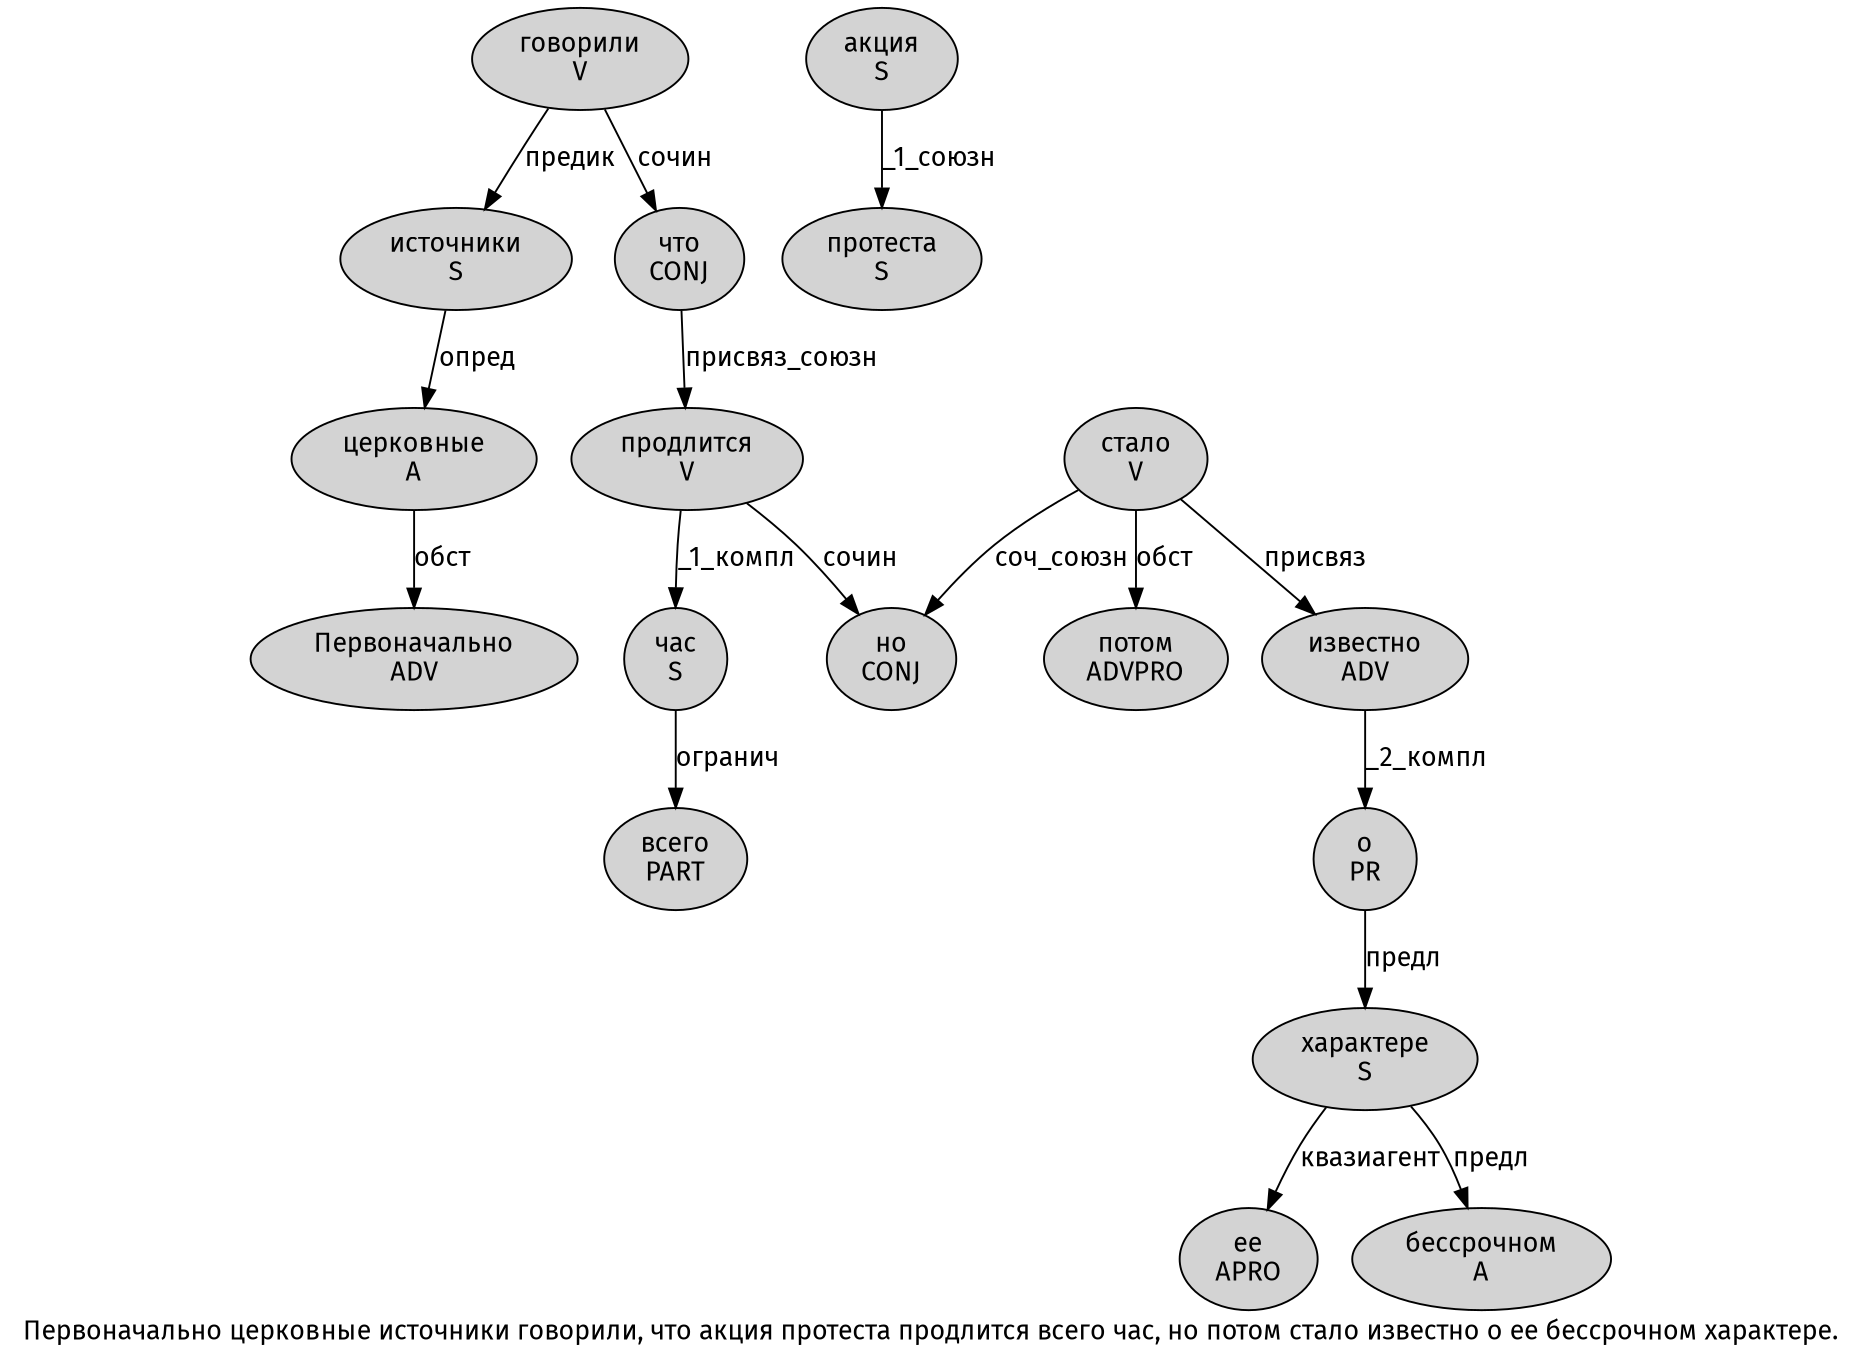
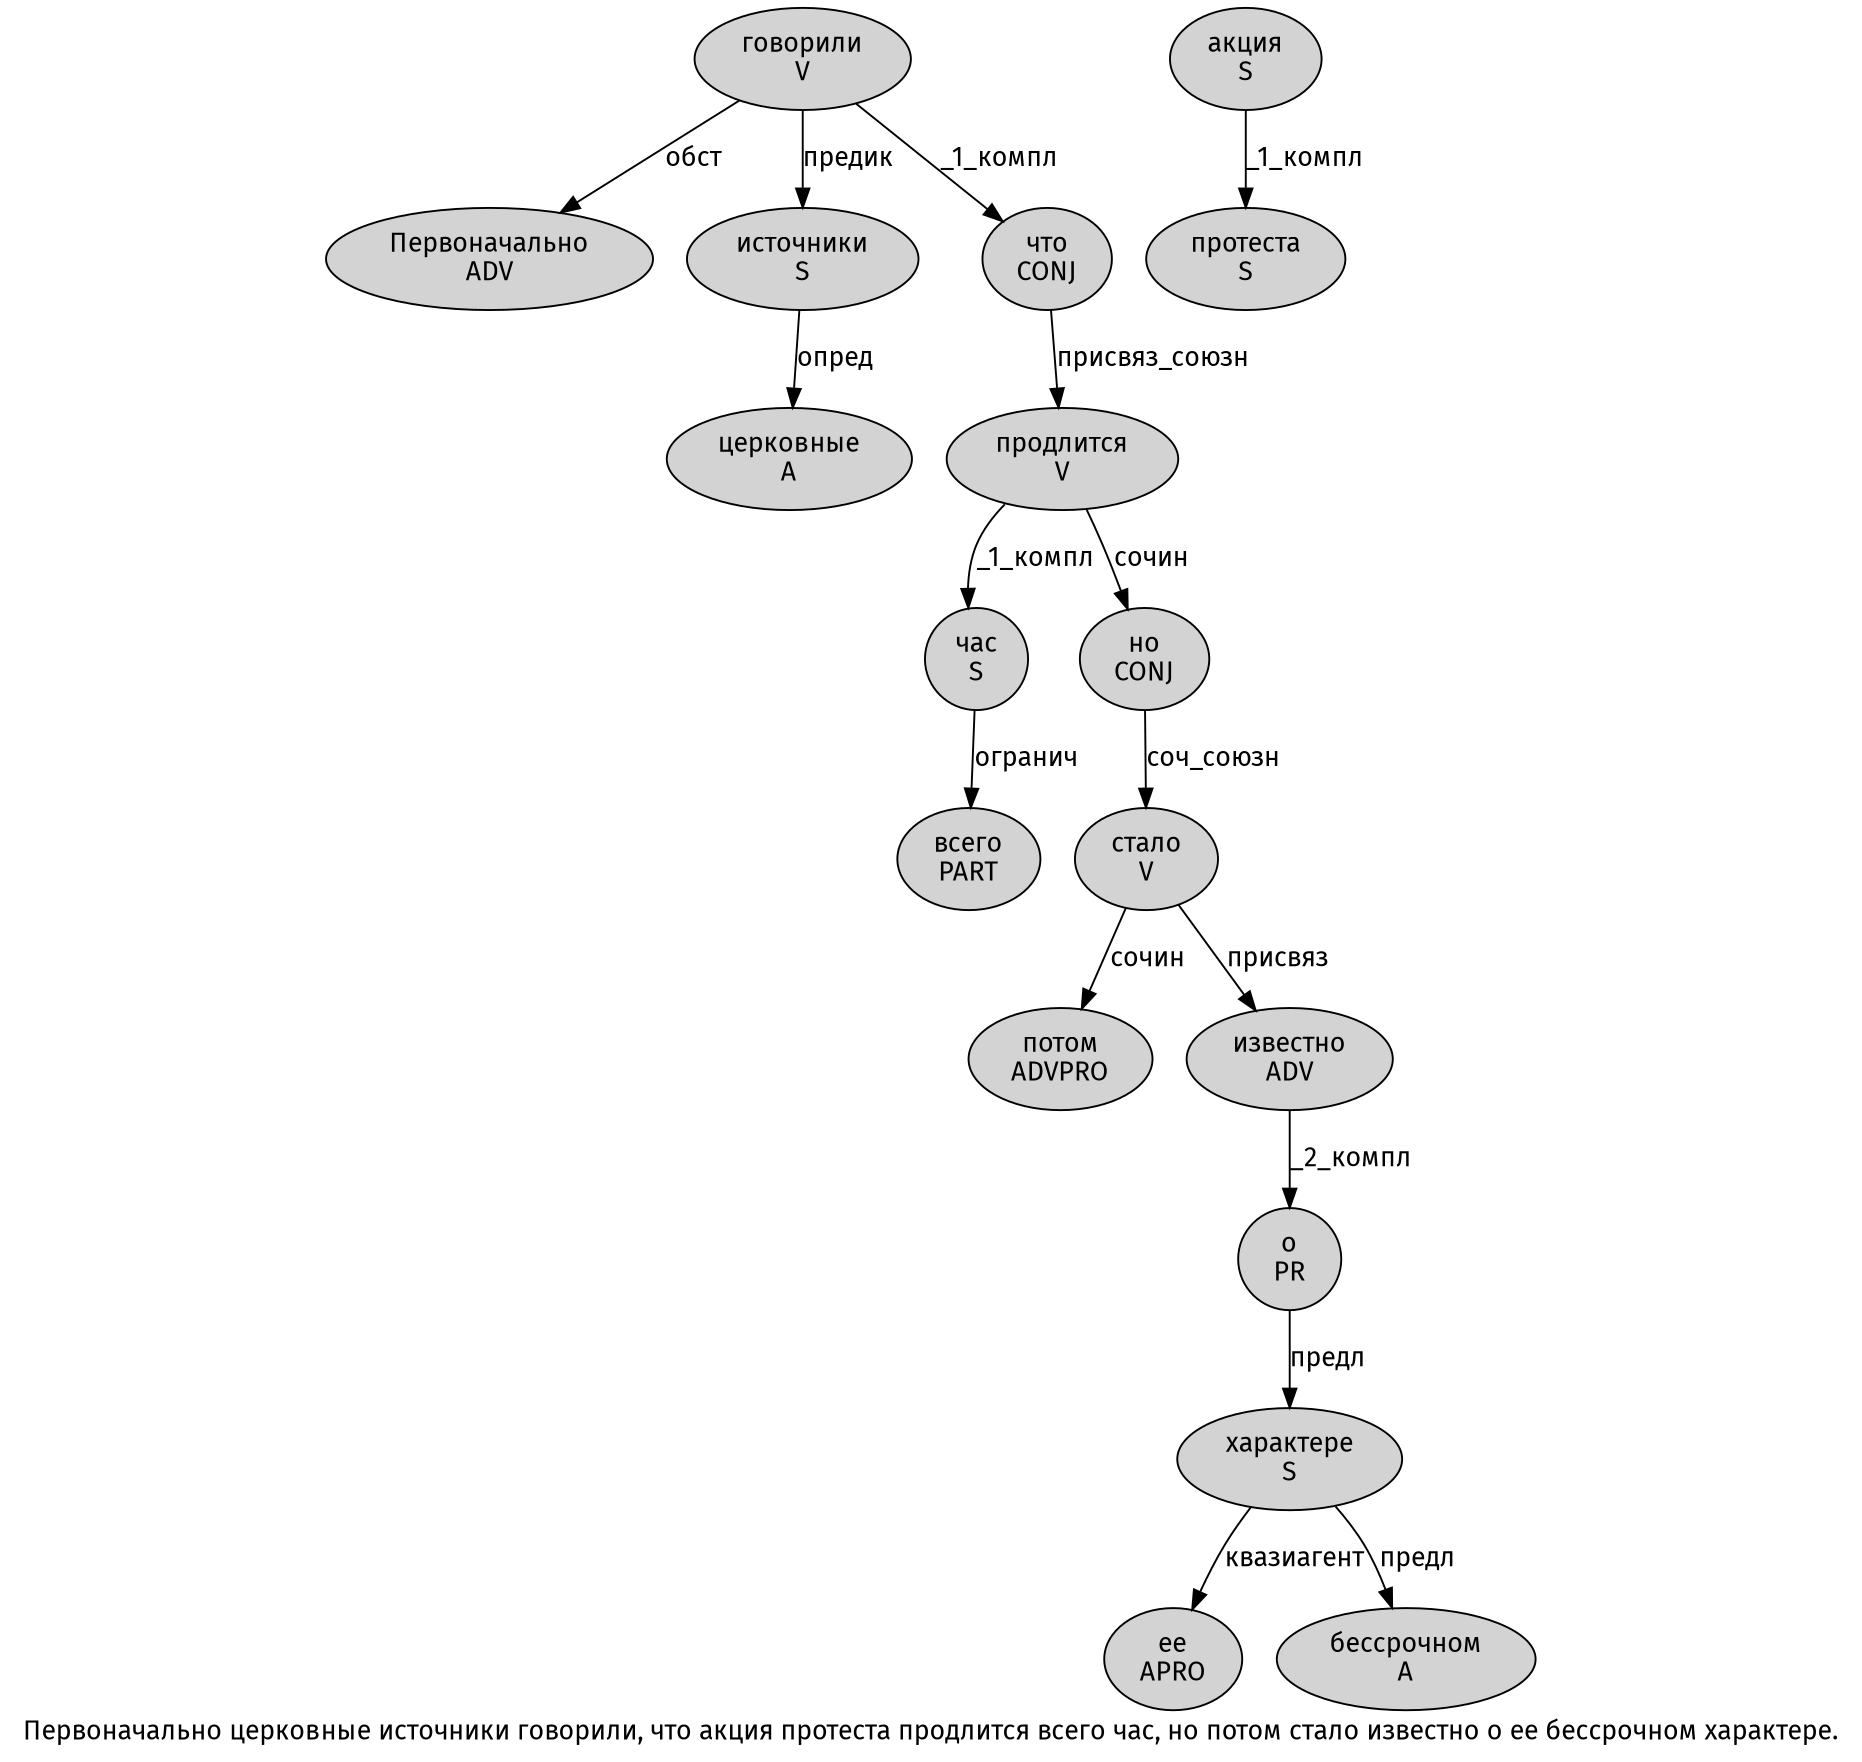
(676, 159) -> (999, 159)
(939, 159) -> (1305, 159)
(1003, 538) -> (1145, 749)
(414, 549) -> (658, 151)
(1165, 559) -> (1148, 959)
